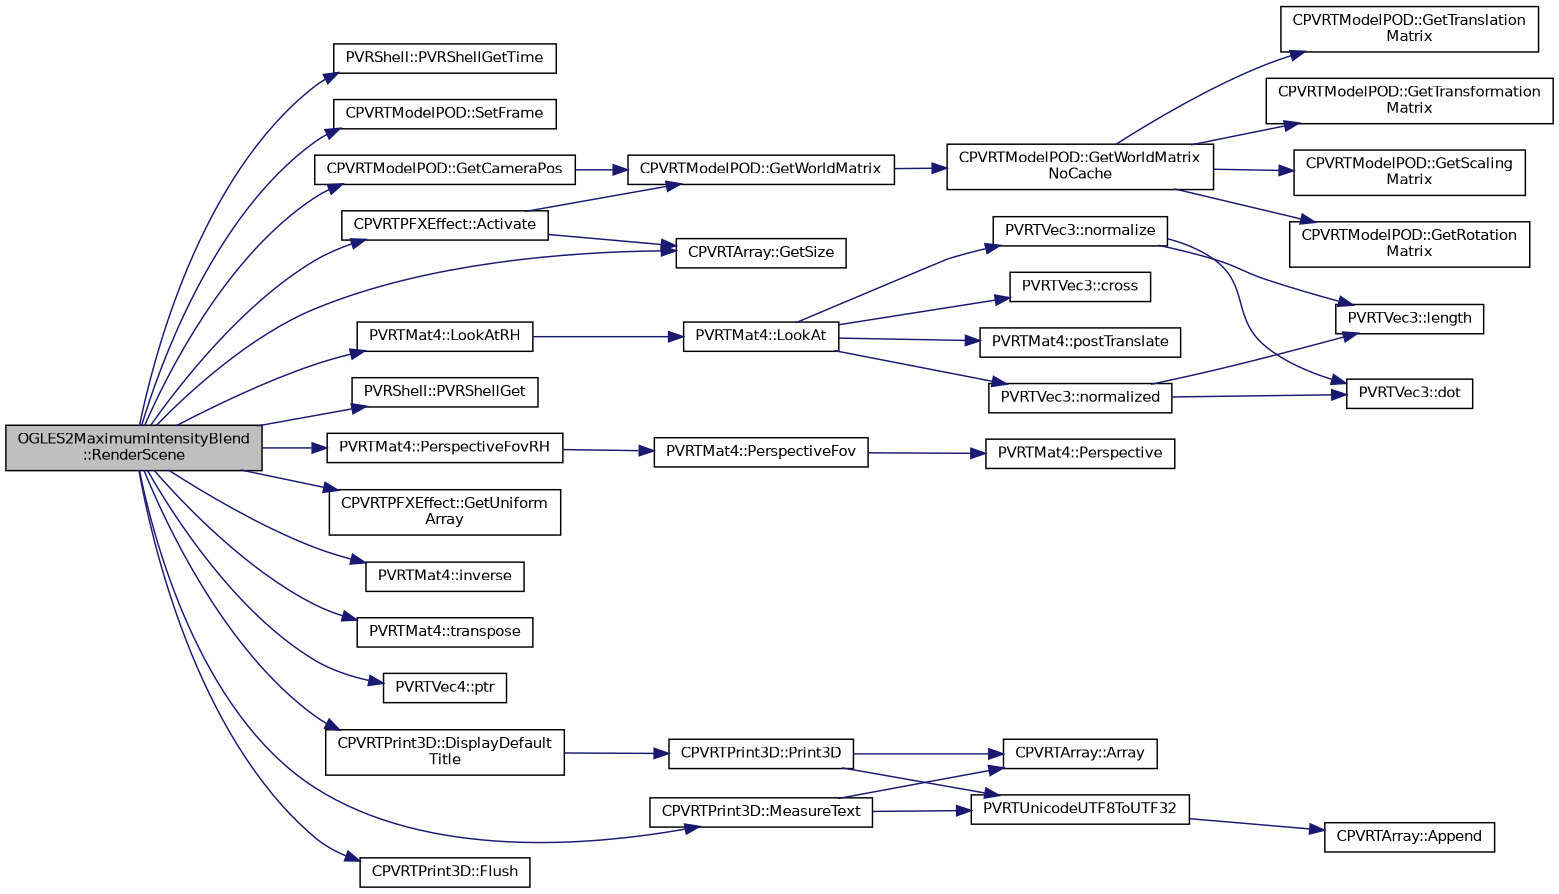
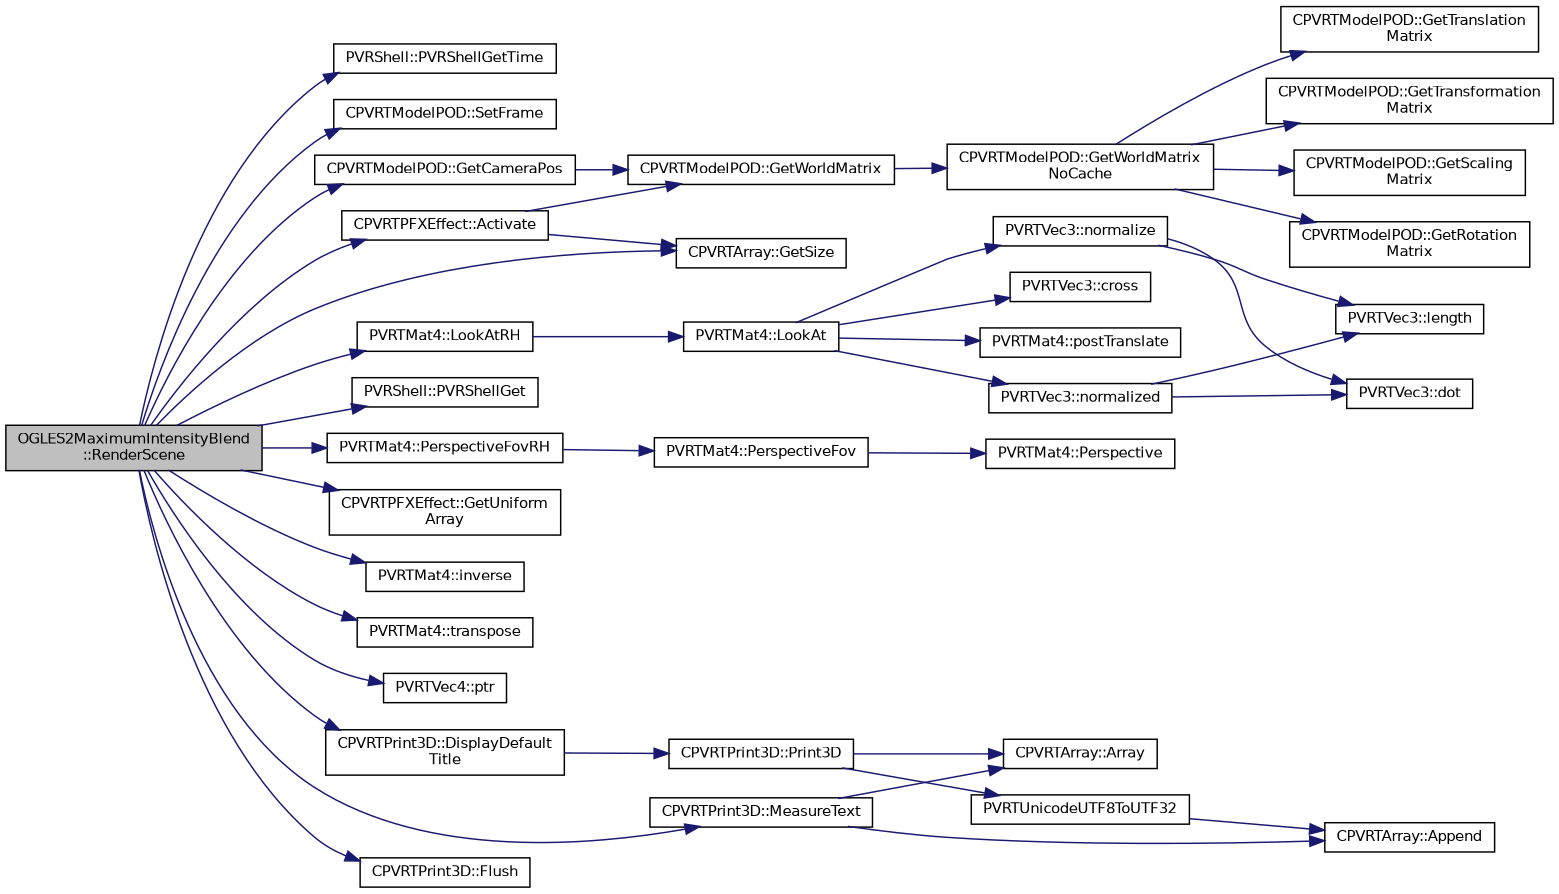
(915, 811) -> (1078, 843)
